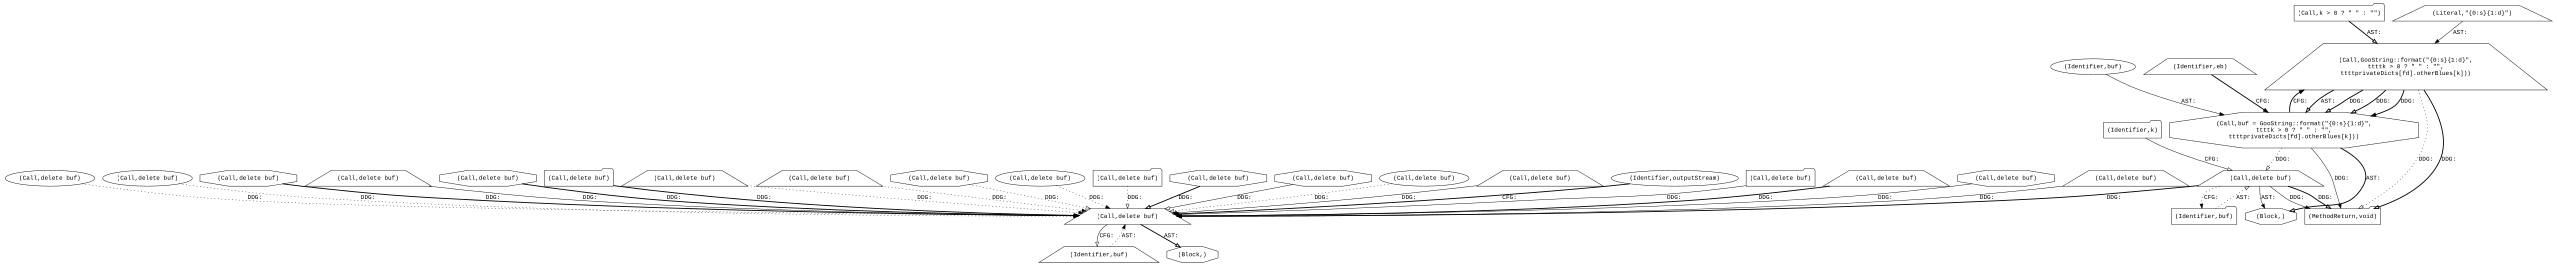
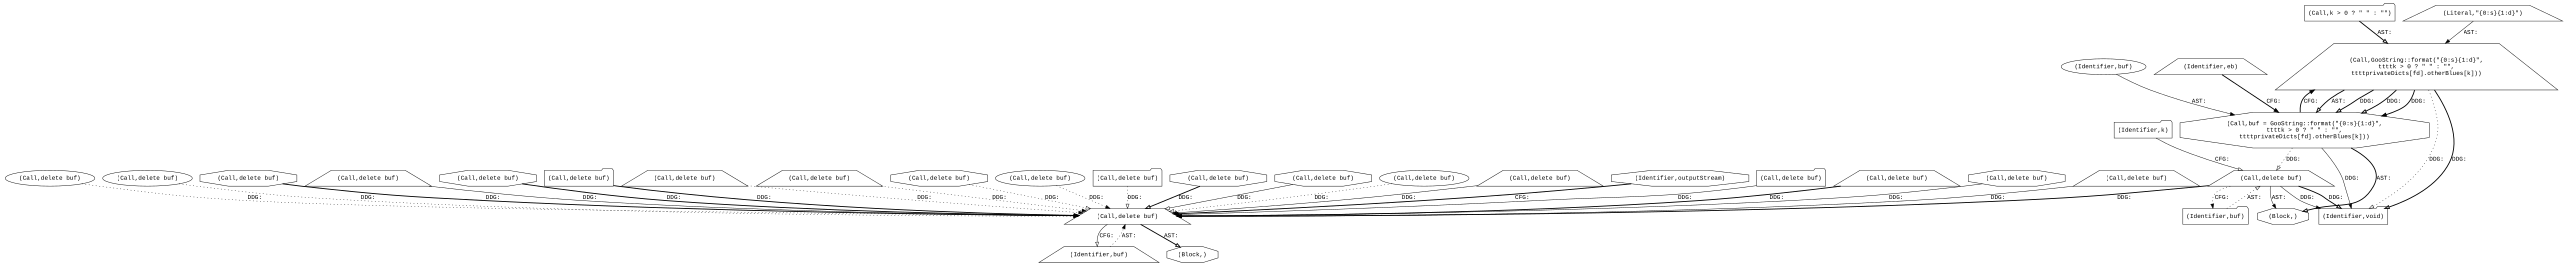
(1675, 178) -> (1680, 178)
(2343, 216) -> (2353, 216)
